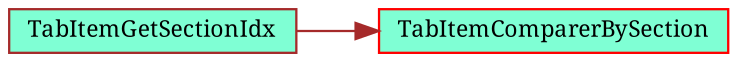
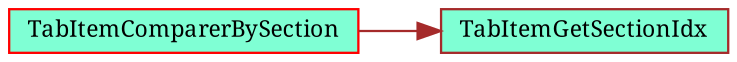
(326, 31) -> (388, 31)
